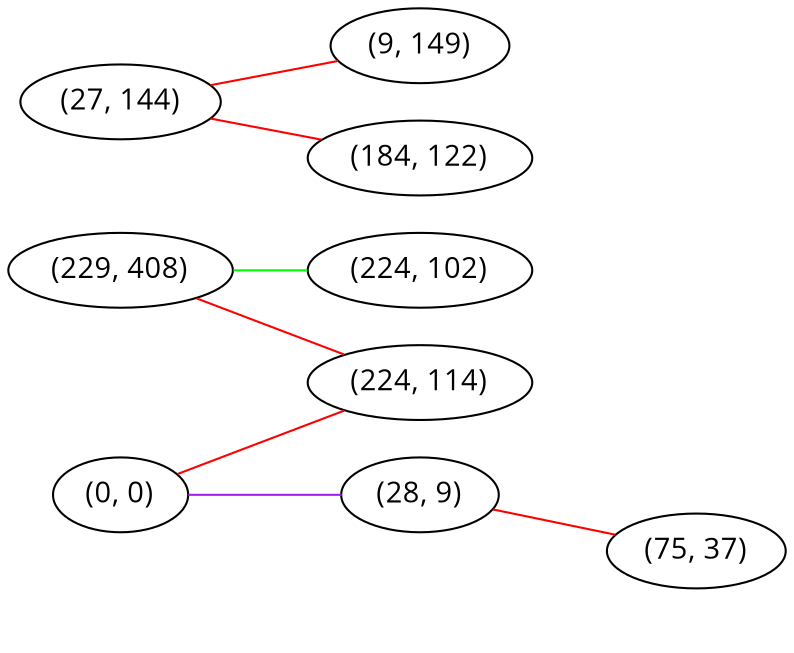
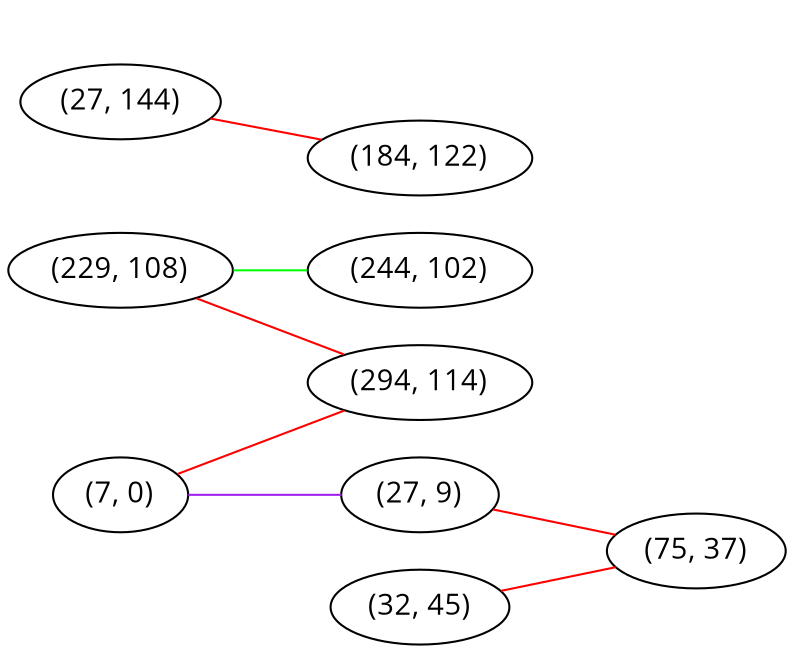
(420, 46) -> none
(121, 270) -> (121, 270)
(420, 270) -> (420, 270)
(420, 383) -> (420, 383)
(121, 495) -> (121, 495)
(420, 495) -> (420, 495)
none -> (420, 607)
